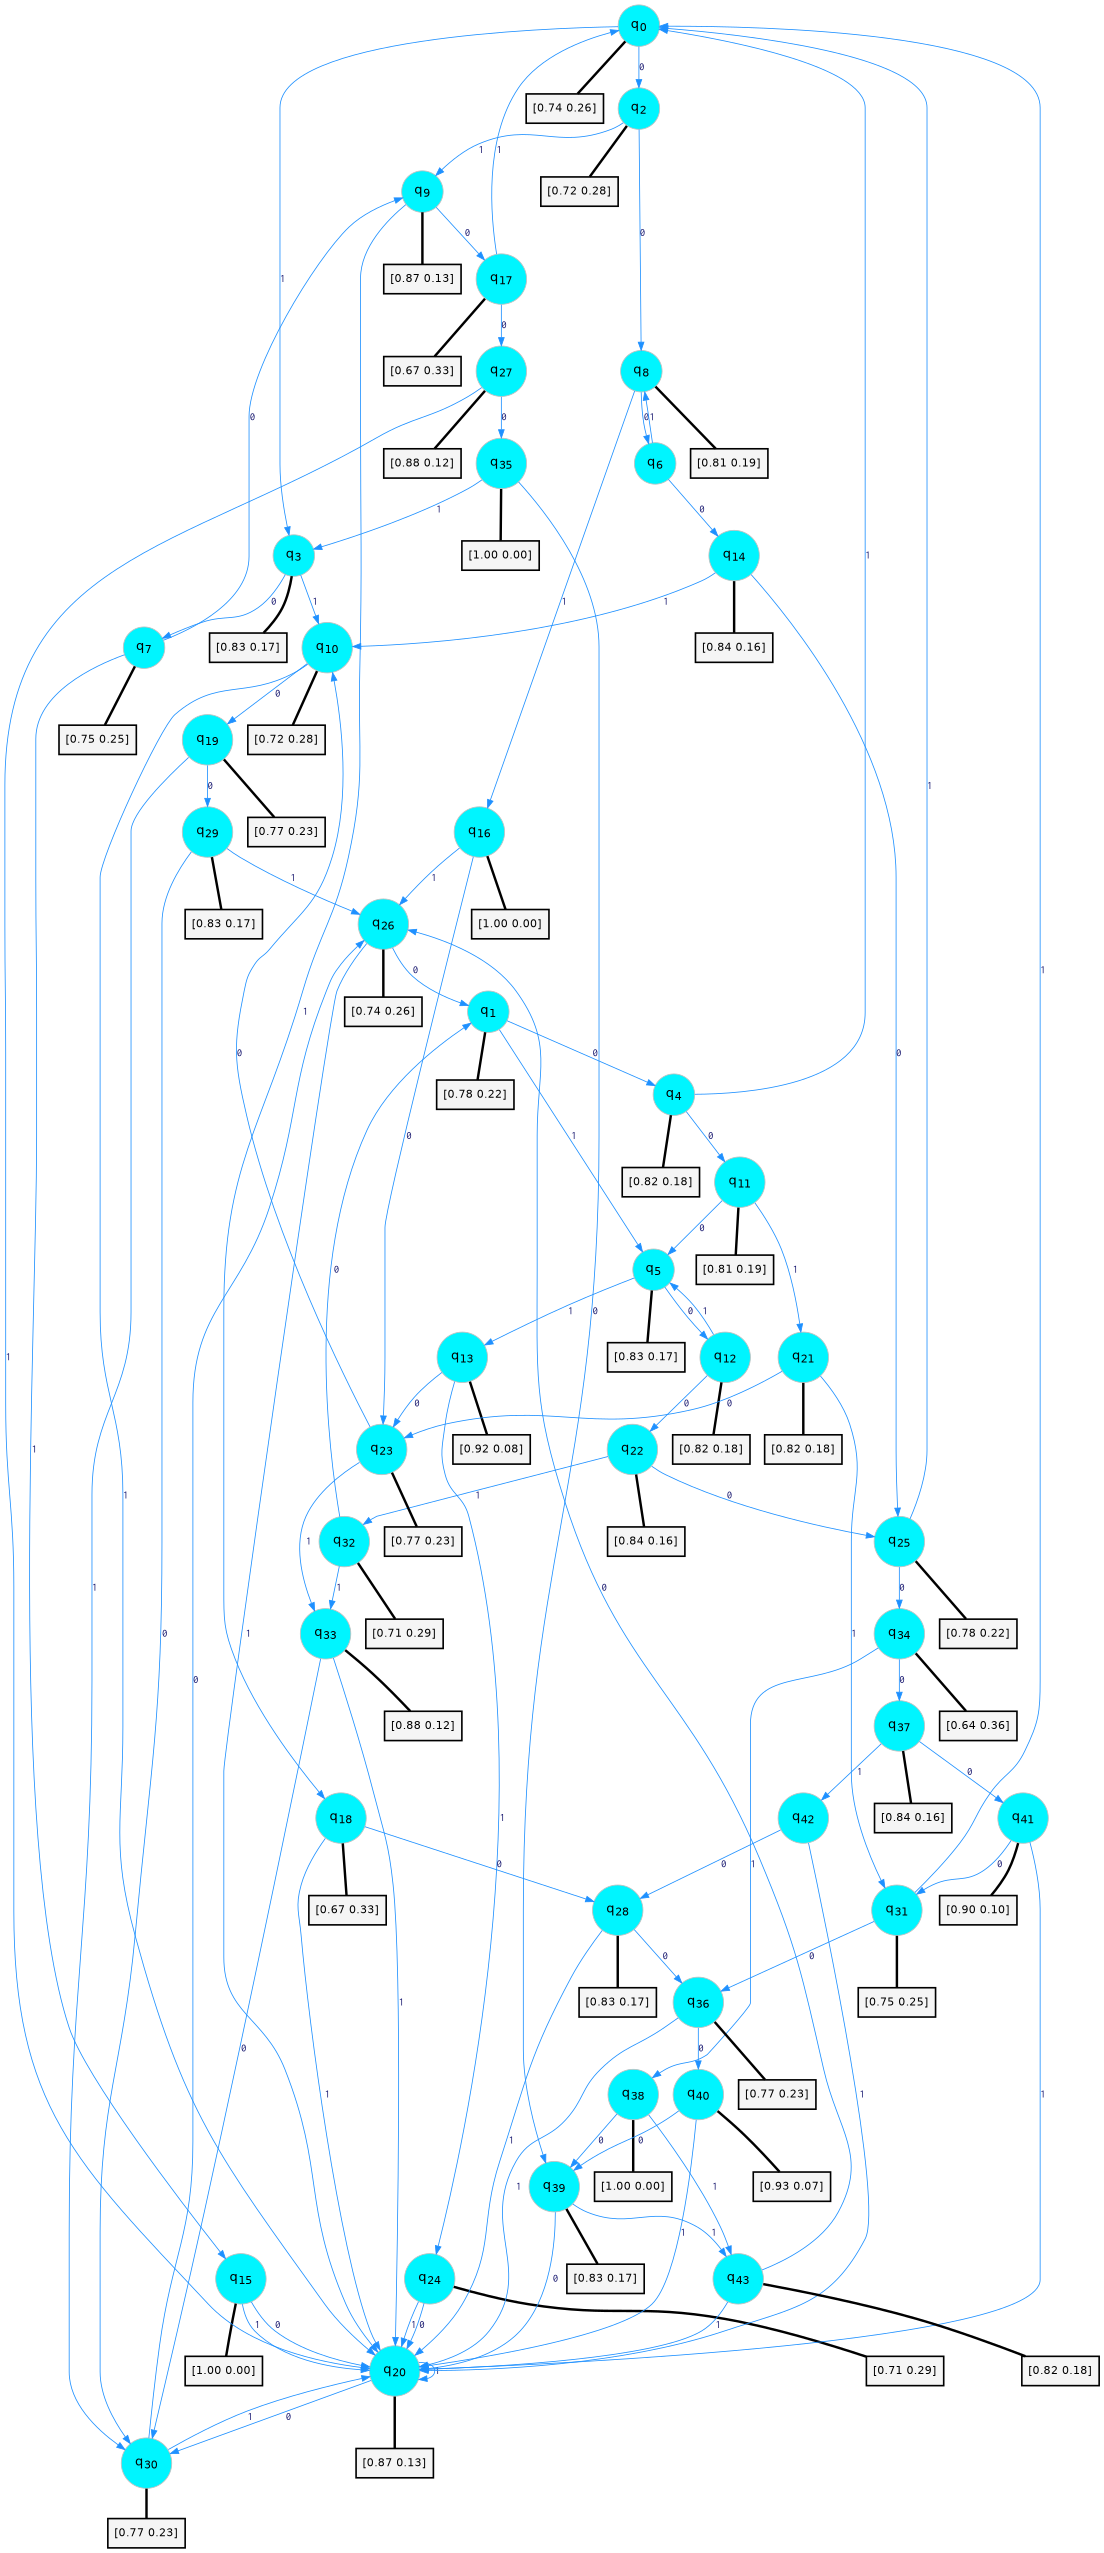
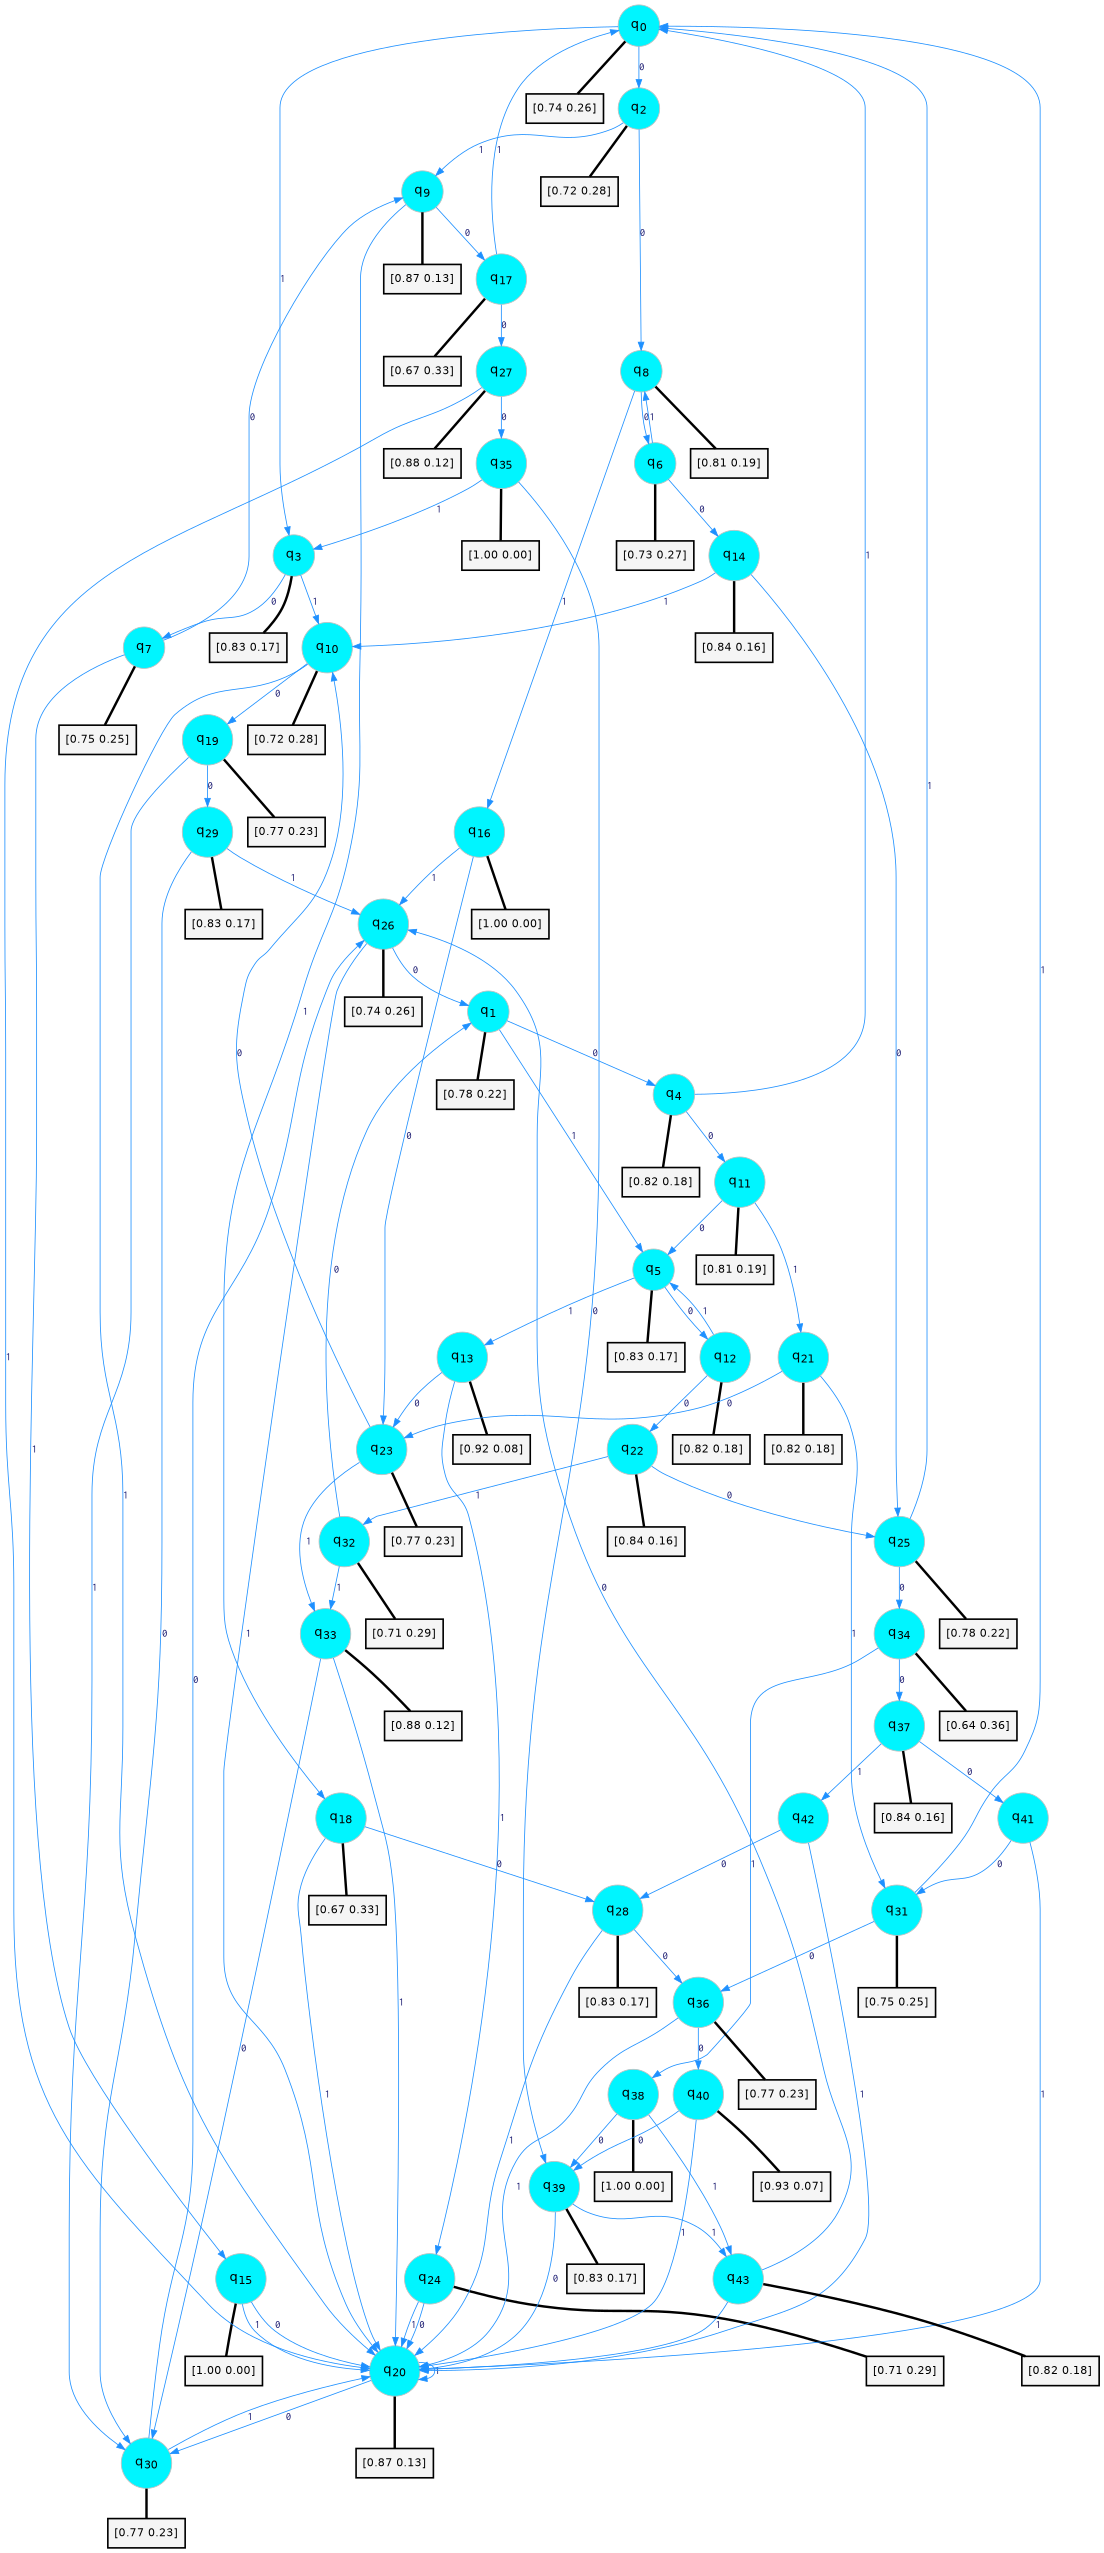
none -> (655, 556)
(978, 1910) -> none
